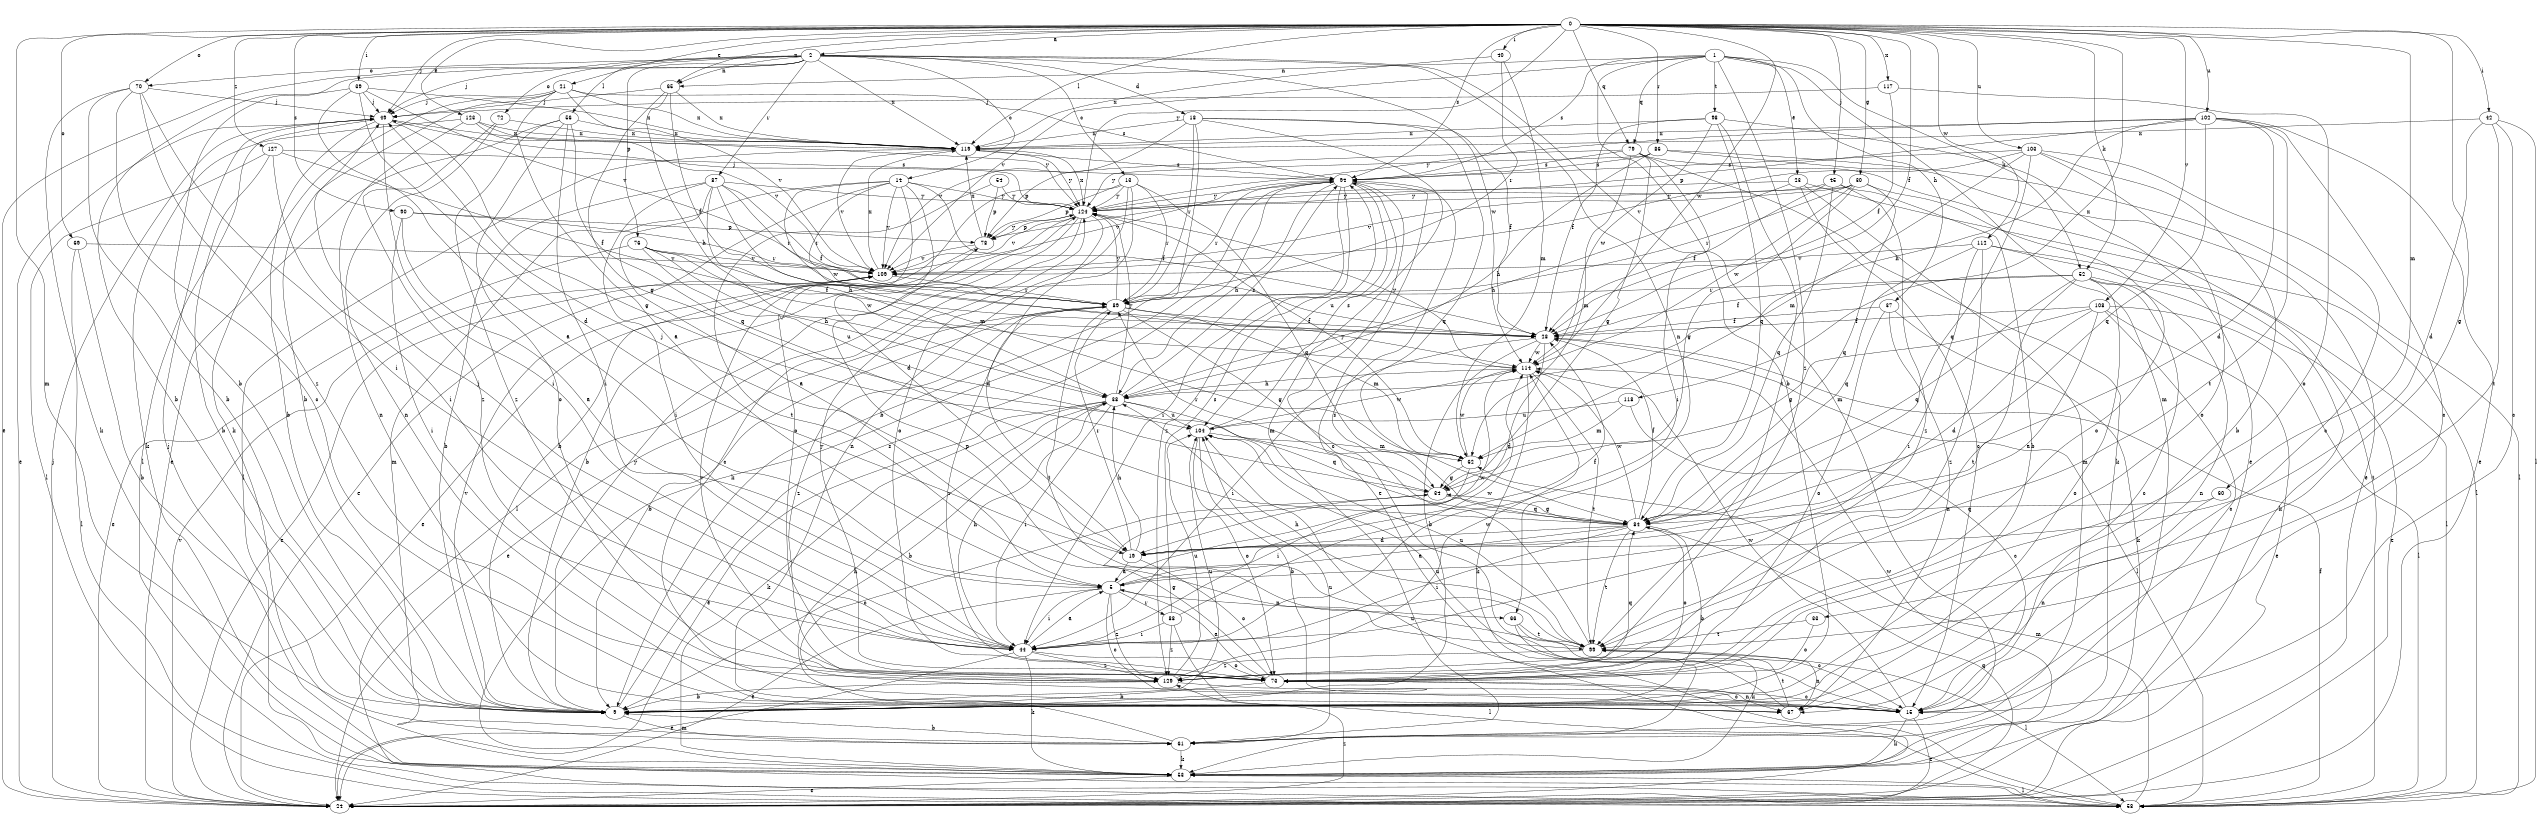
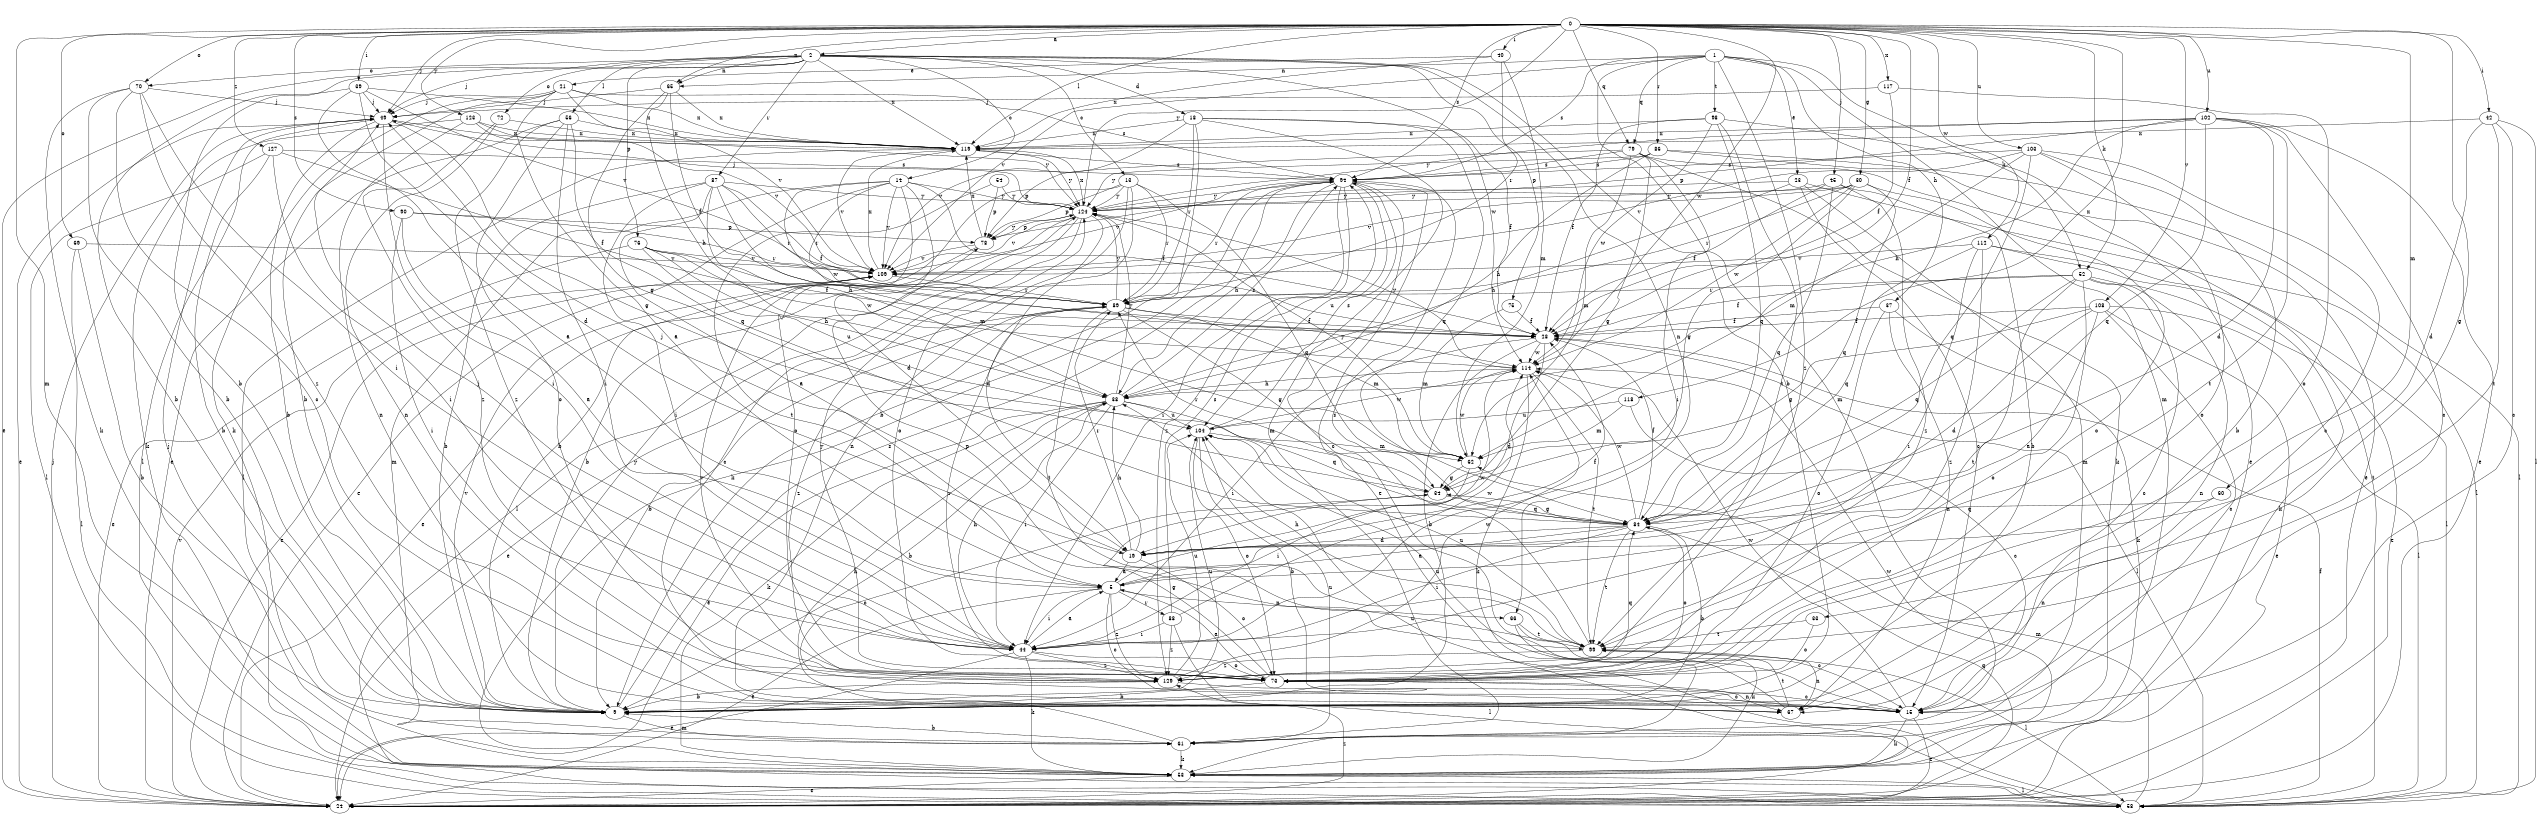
(991, 33) -> (1056, 65)
(436, 71) -> (436, 71)
none -> (1512, 306)
(1769, 699) -> (1771, 608)
